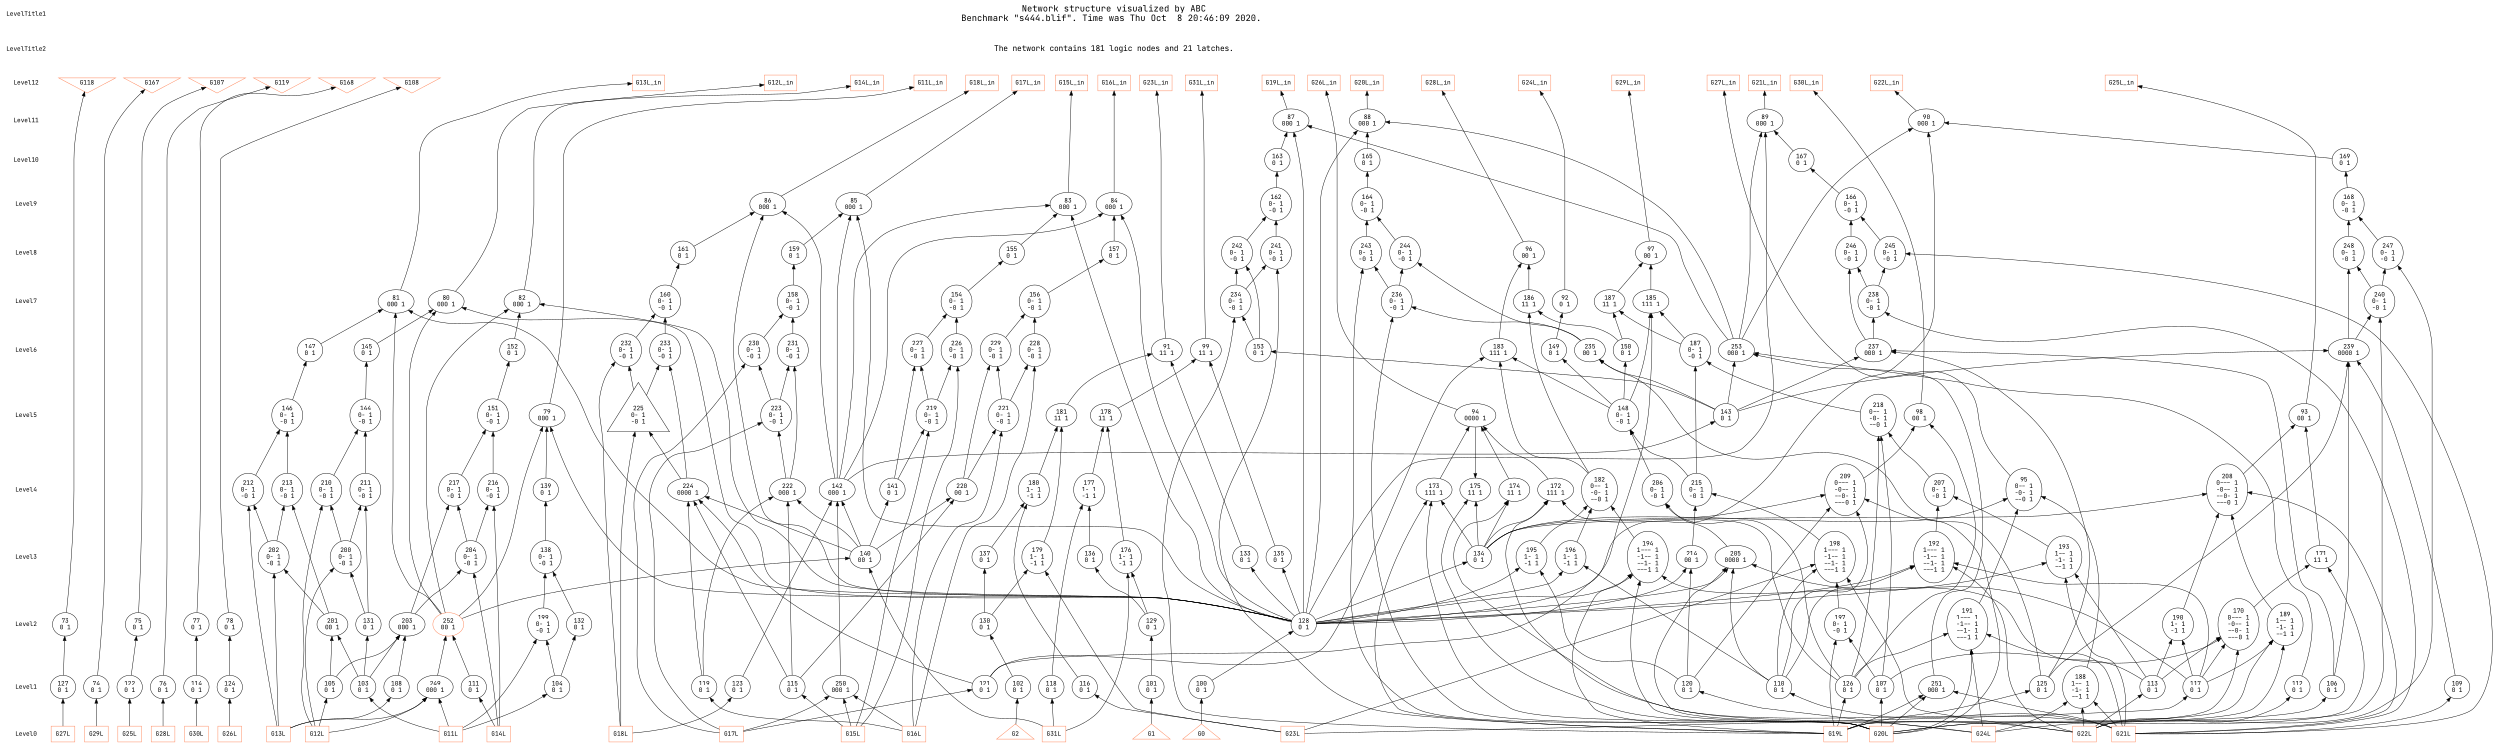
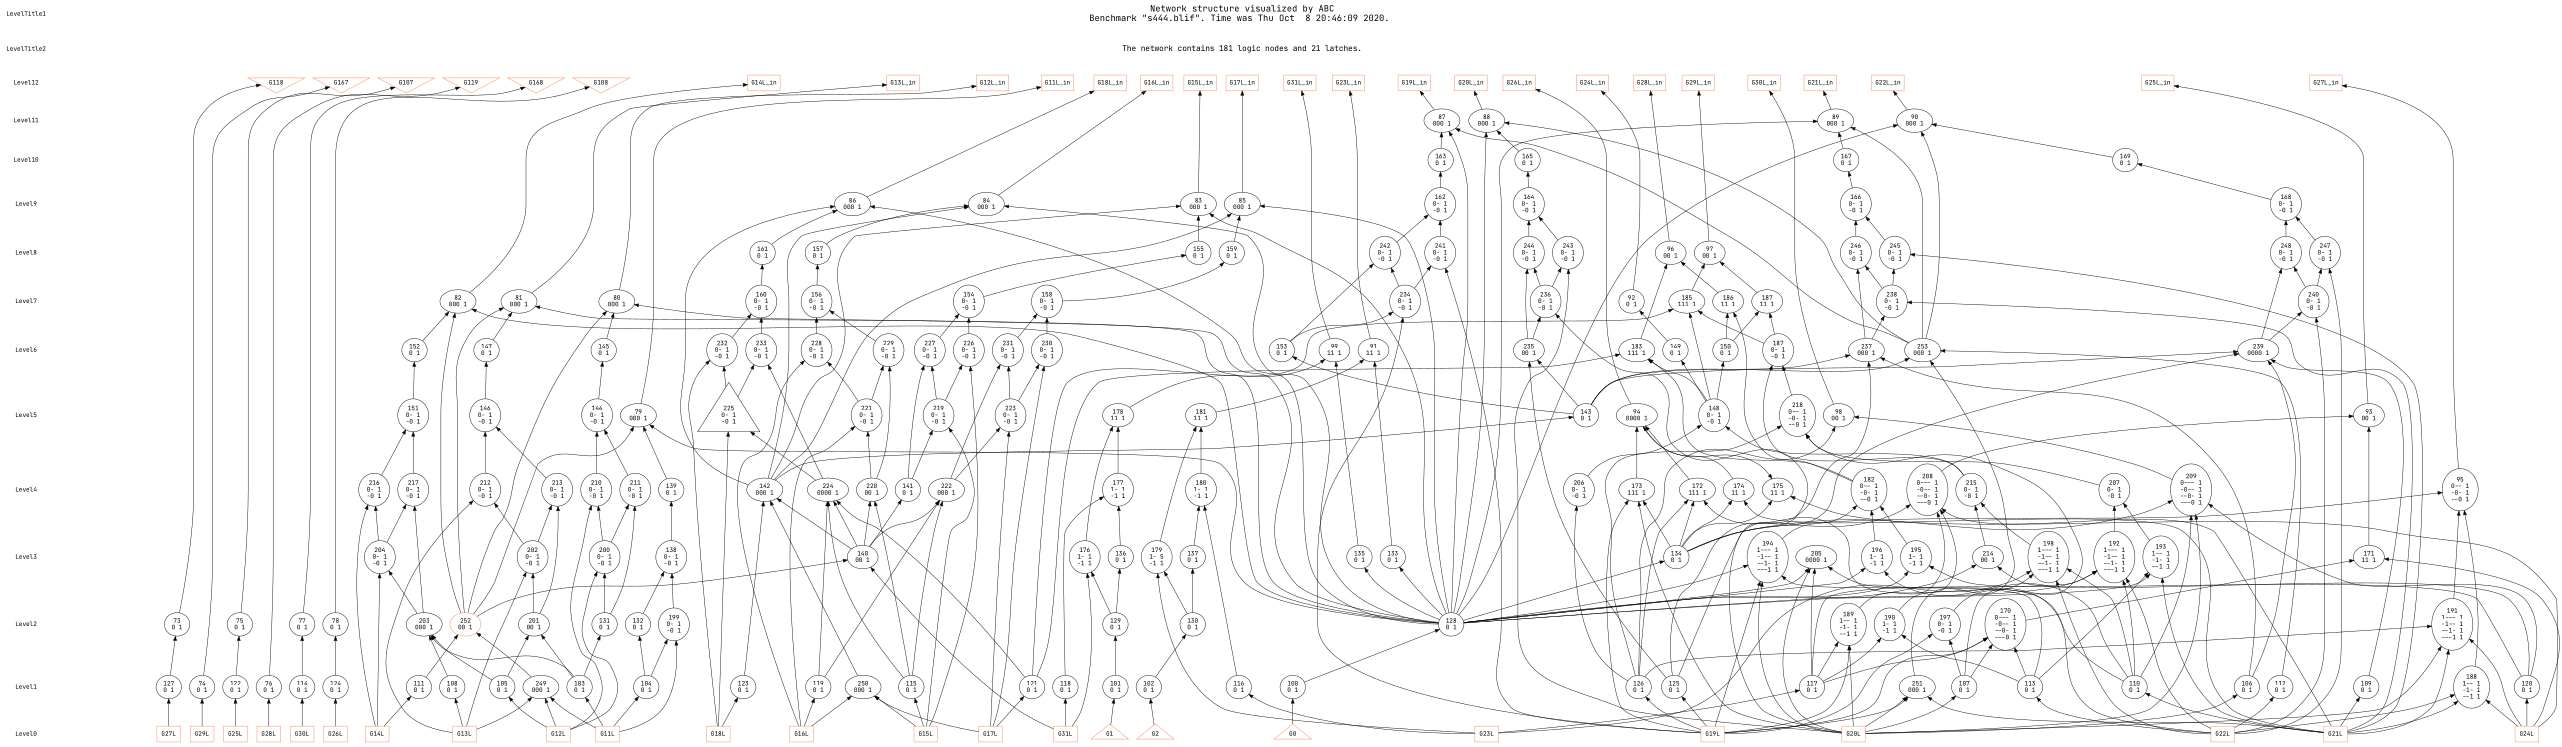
(1701, 526) -> none
(1037, 557) -> (1157, 557)
